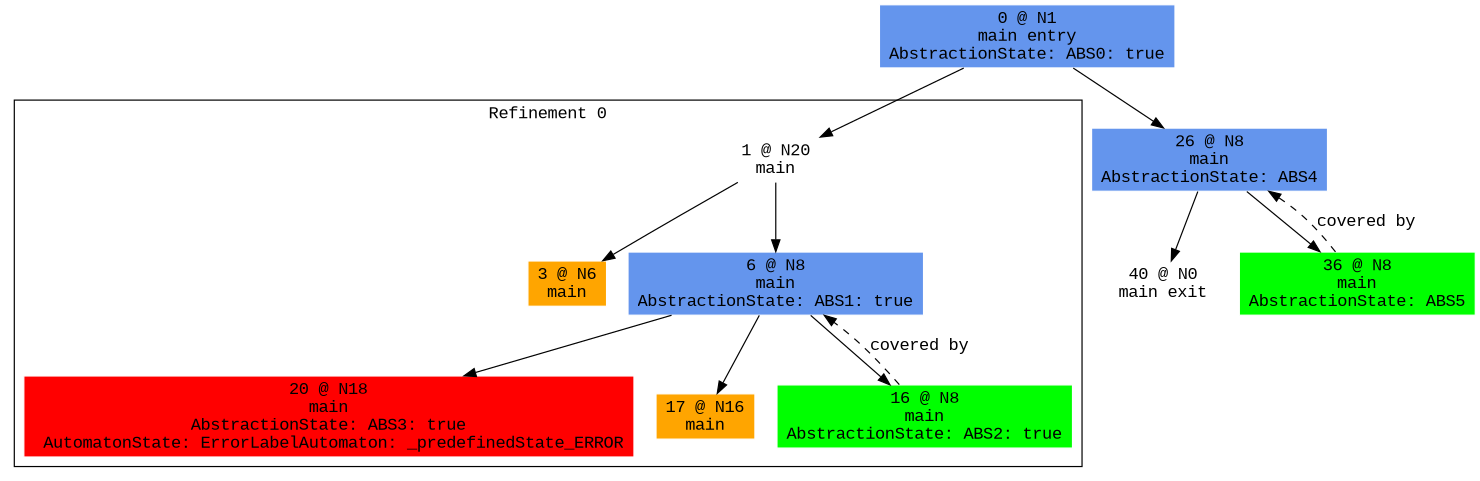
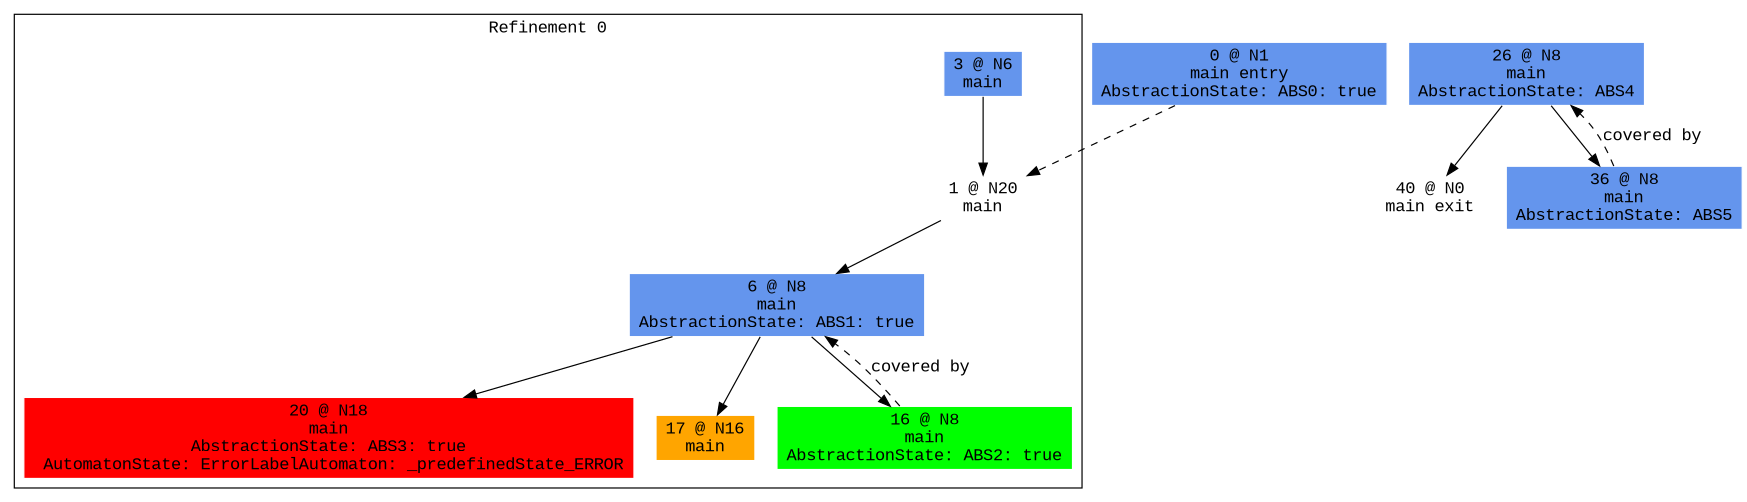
(914, 92) -> (1107, 138)
(1113, 95) -> none
(675, 218) -> (983, 130)
(567, 284) -> (983, 74)
(1357, 284) -> (1624, 198)
